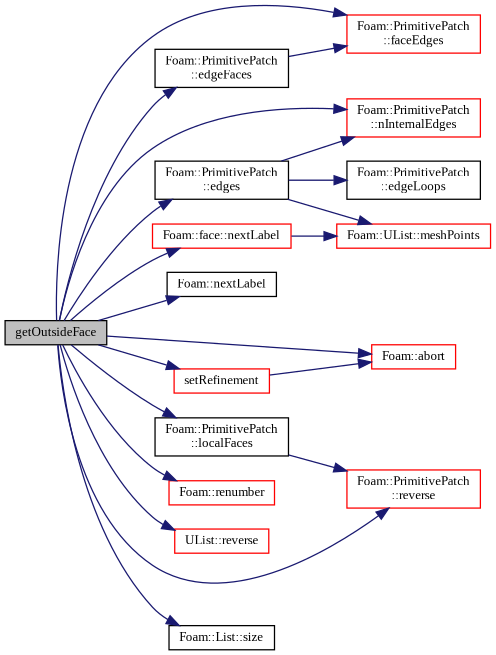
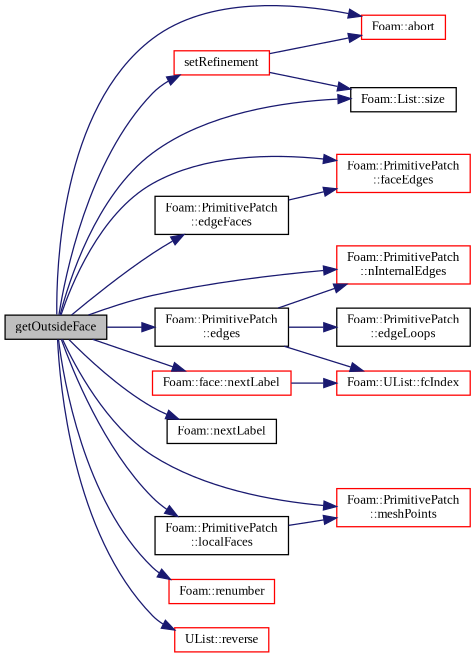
none -> (304, 79)
(414, 236) -> (403, 383)
(414, 489) -> (403, 508)
